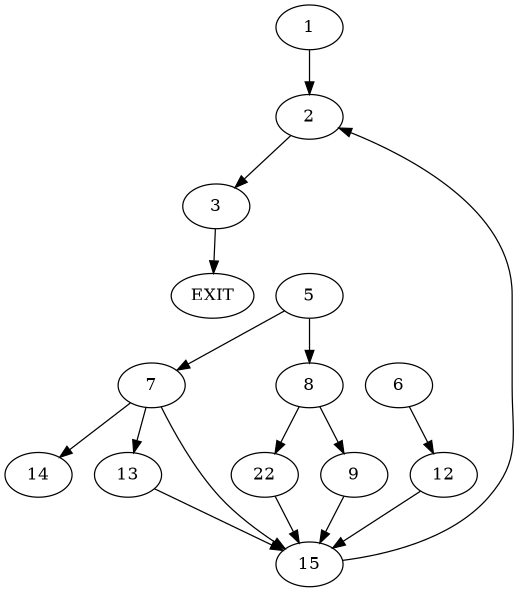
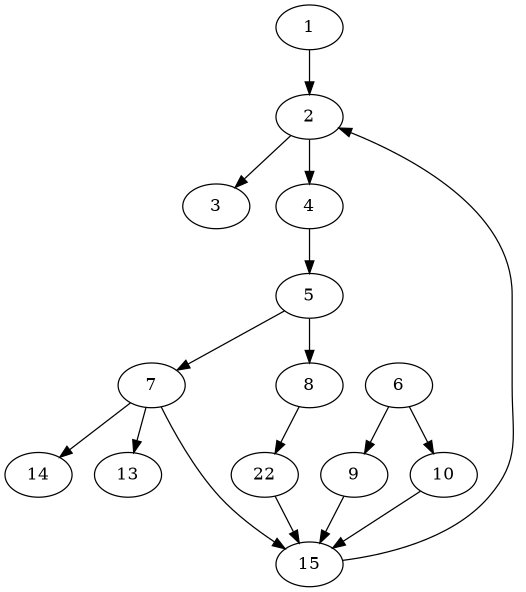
none -> (310, 206)
(213, 296) -> none
(329, 425) -> (380, 425)
(444, 475) -> (444, 475)
(213, 517) -> none
